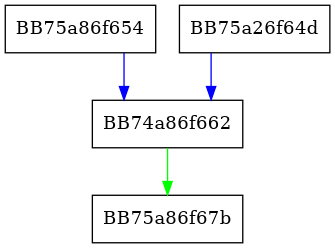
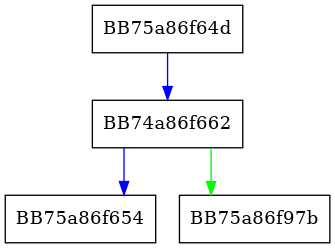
(255, 29) -> (168, 29)
(124, 70) -> (124, 165)
(168, 219) -> (255, 219)
